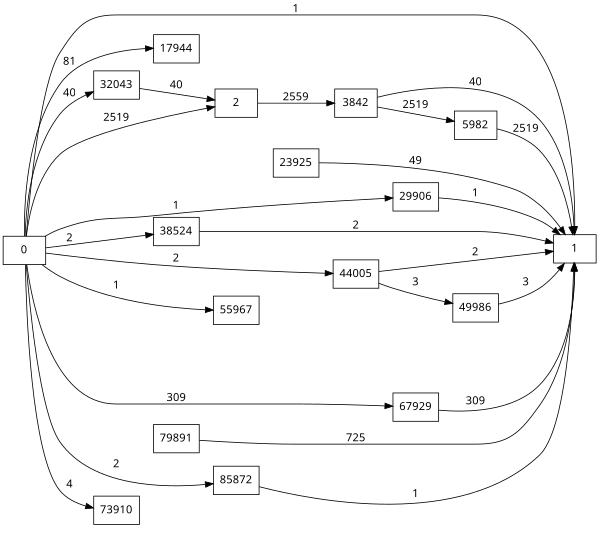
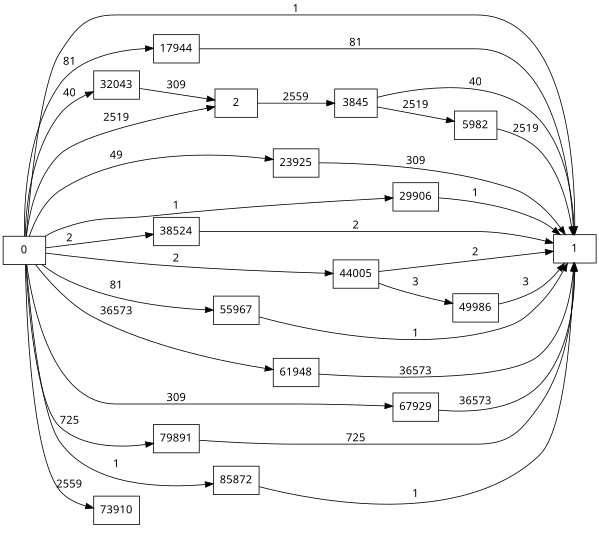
none -> (448, 49)
(176, 85) -> (176, 85)
(356, 103) -> (356, 103)
(416, 161) -> (416, 161)
none -> (132, 163)
(117, 285) -> (117, 285)
none -> (423, 339)
none -> (296, 372)
(476, 401) -> (476, 401)
none -> (56, 421)
(117, 464) -> (117, 464)
(70, 485) -> (70, 485)
